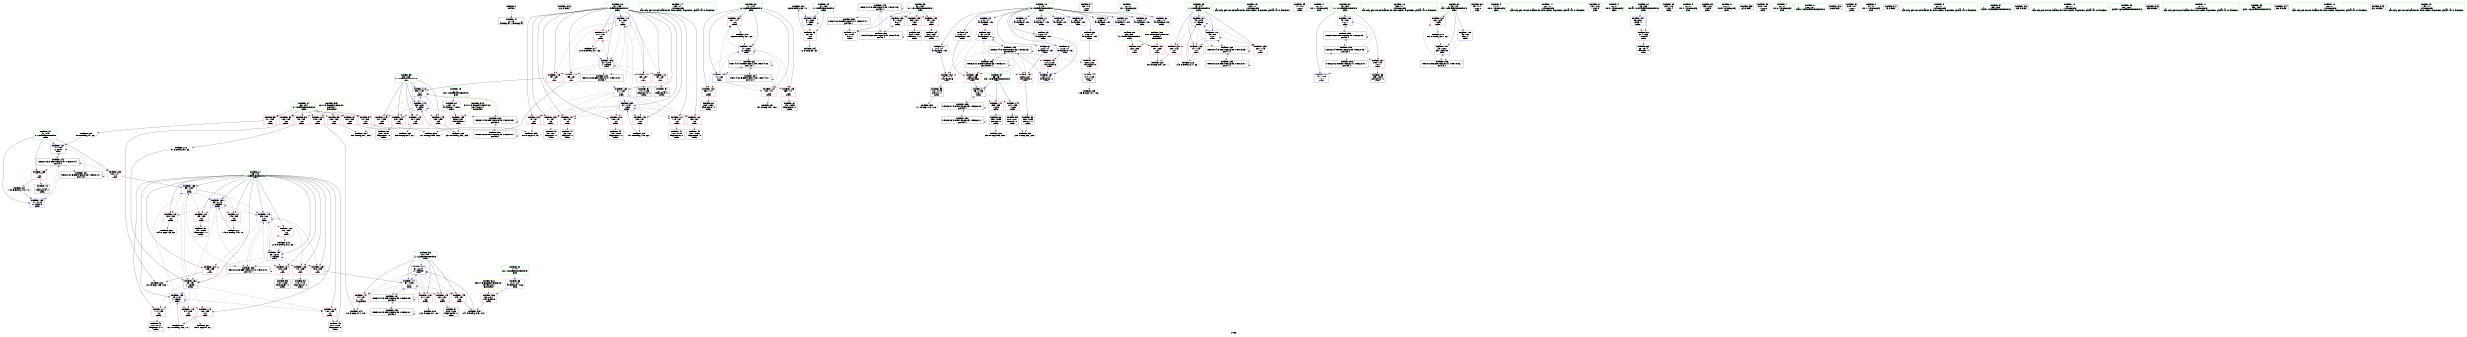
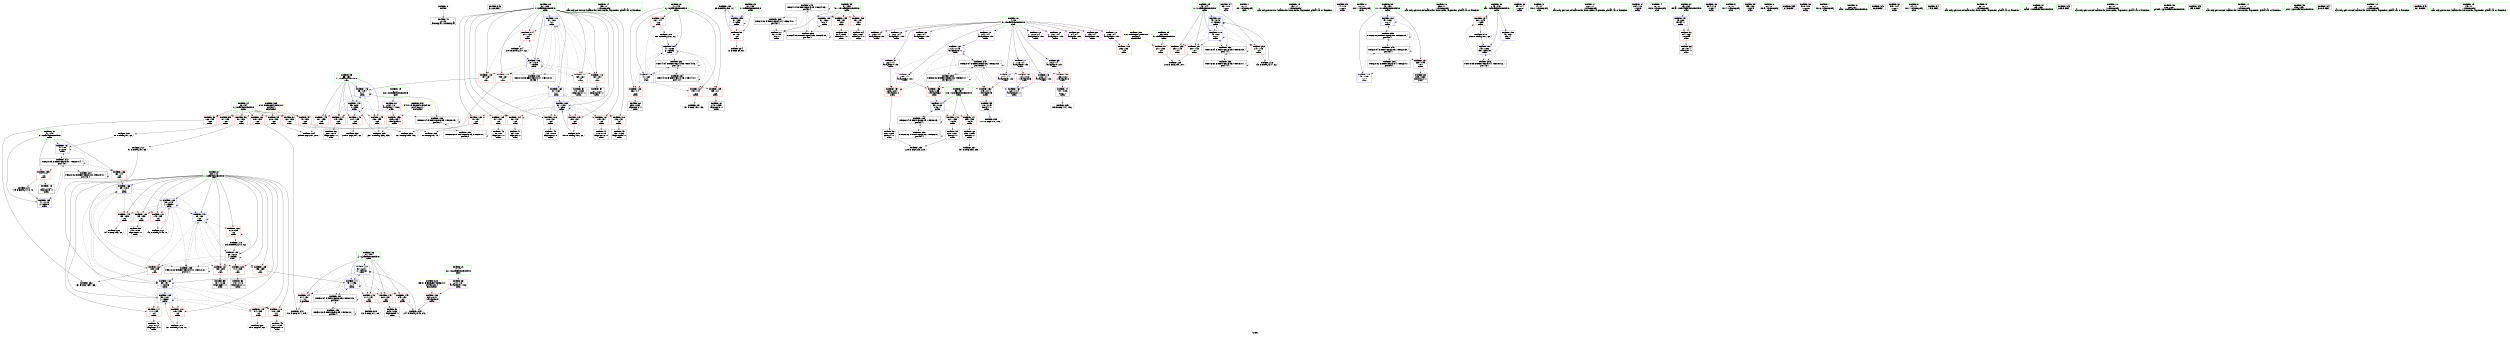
(1132, 42) -> (1117, 42)
(341, 217) -> (283, 222)
